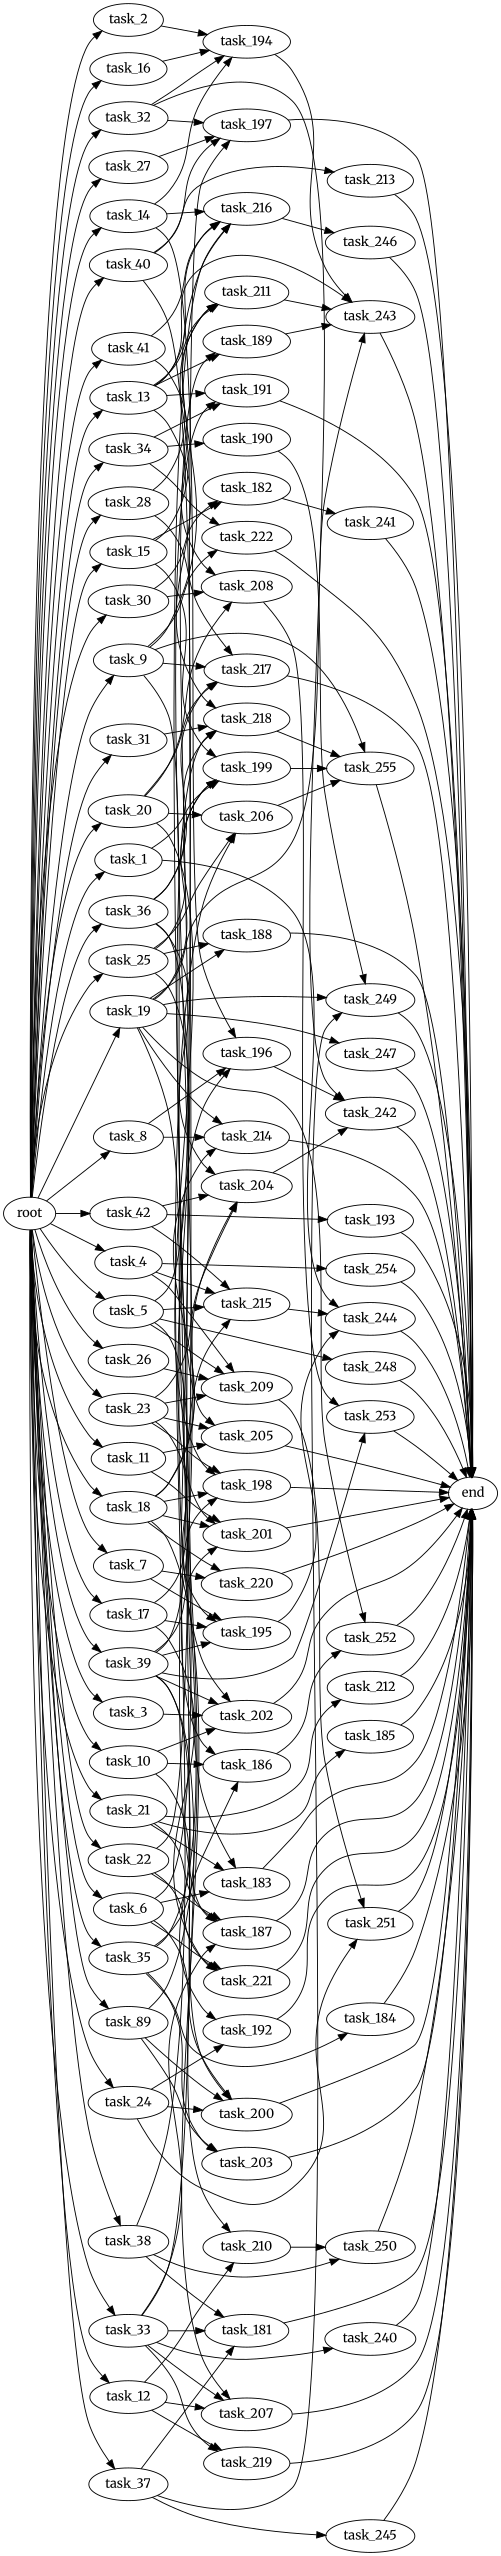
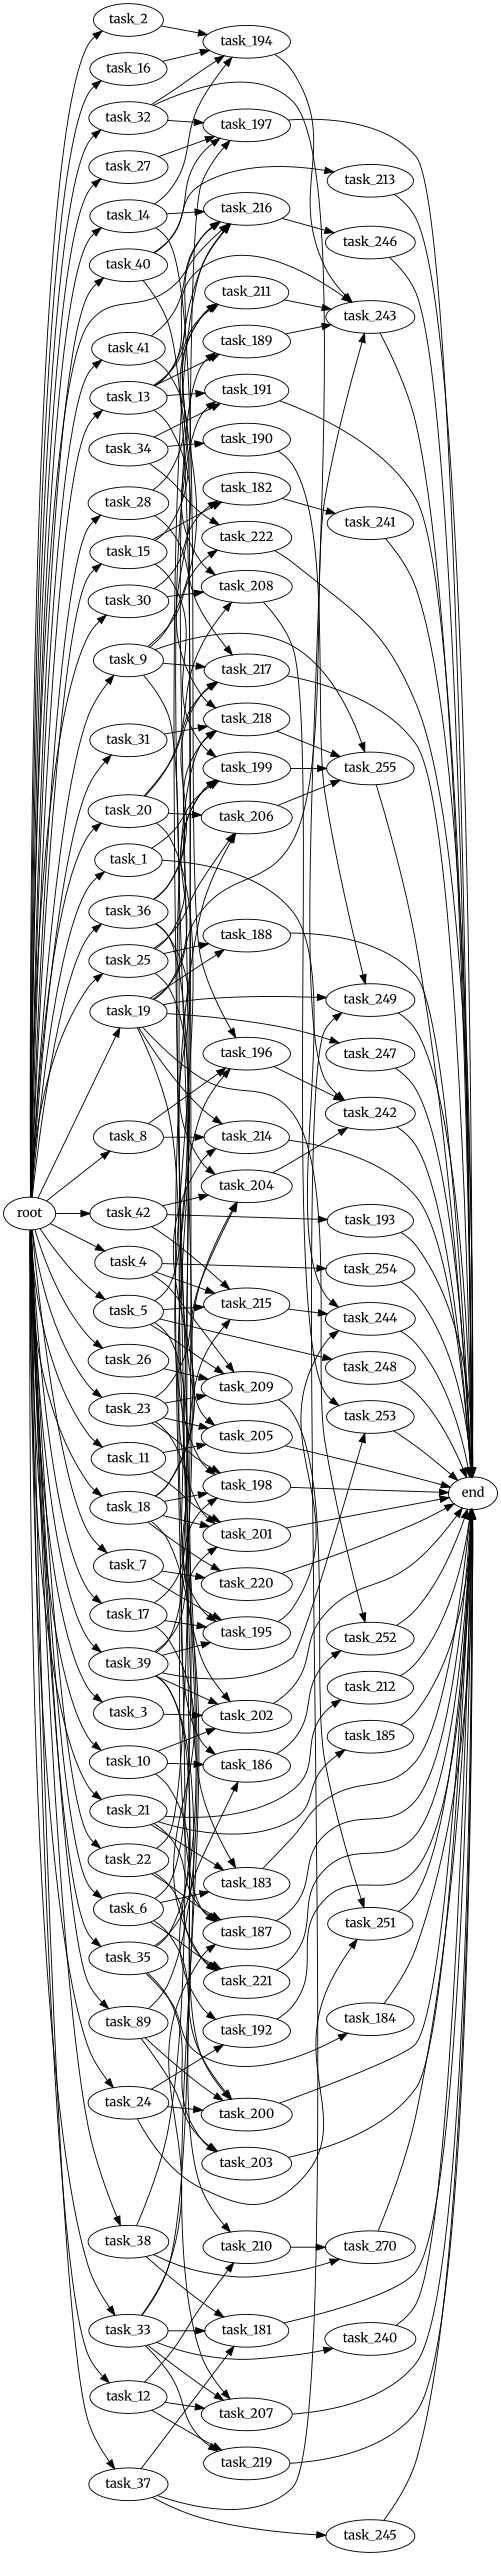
(47, 830) -> (44, 674)
(370, 2247) -> (370, 2247)
